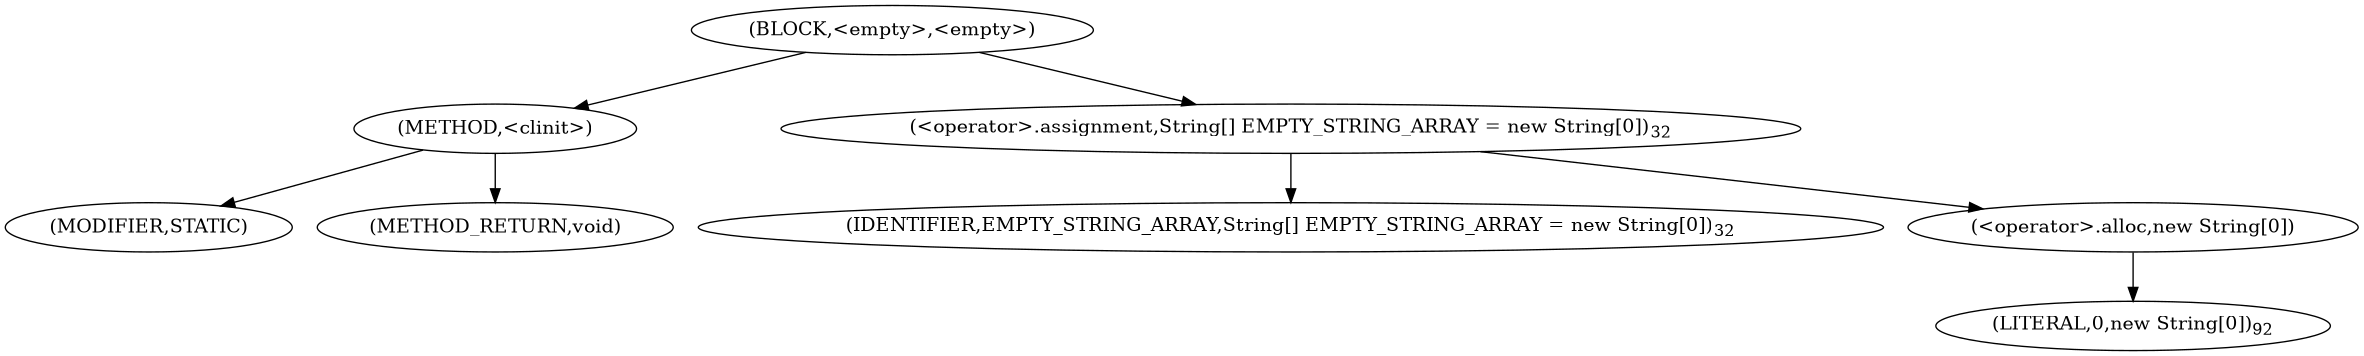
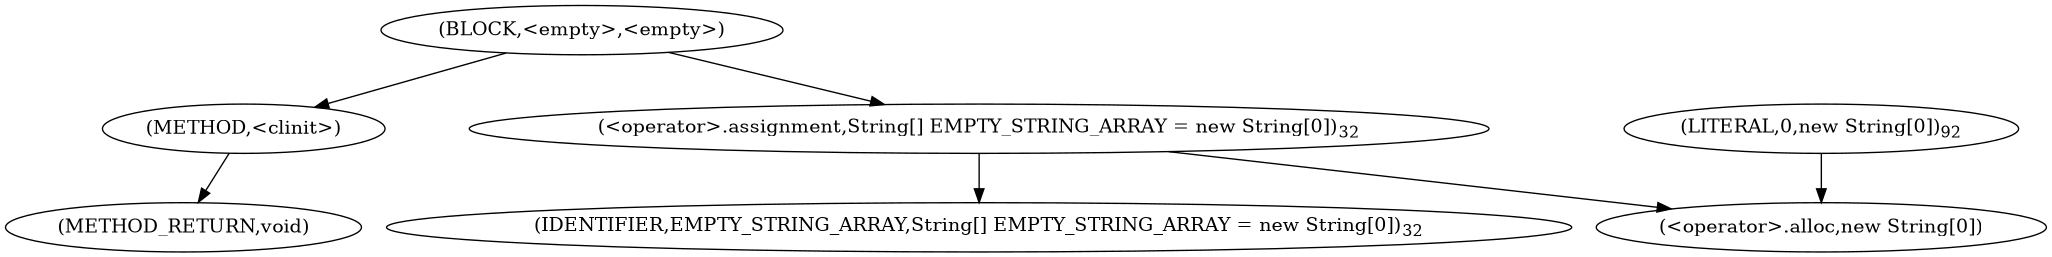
(149, 227) -> none
(2133, 270) -> (1821, 171)
